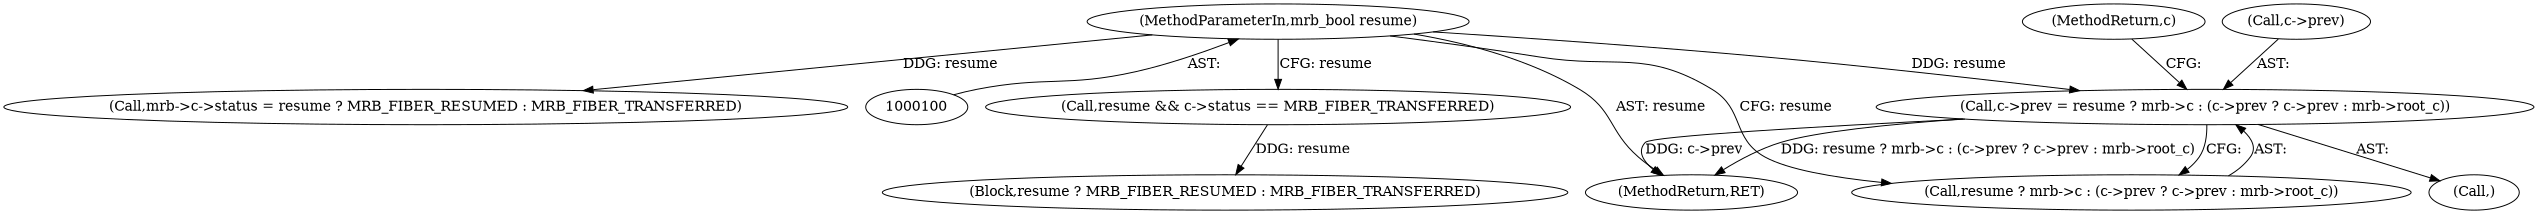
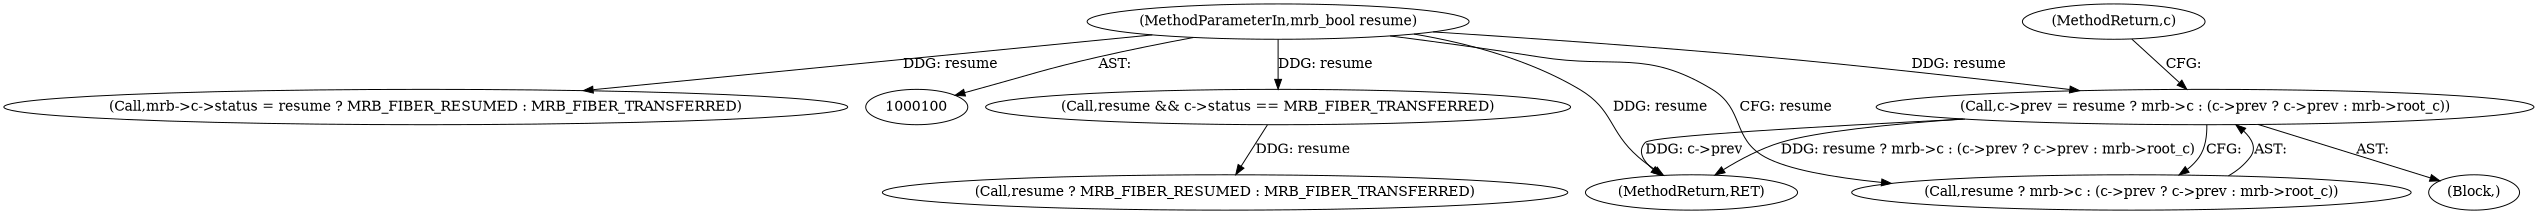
(2296, 22) -> none
(1326, 64) -> (1326, 64)
(1093, 79) -> (1078, 62)
(1661, 107) -> (1661, 107)
(1225, 192) -> (1225, 192)
(2474, 192) -> (2474, 192)
